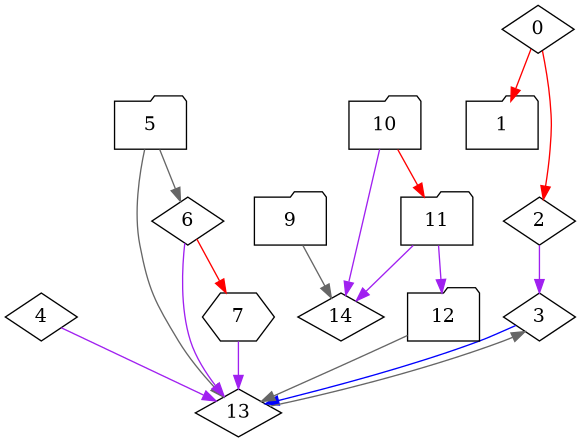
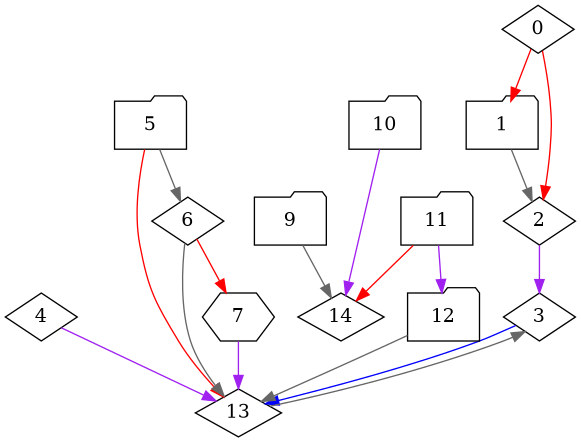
(408, 167) -> none
none -> (519, 169)
(390, 268) -> (390, 268)
(147, 277) -> (147, 277)
(185, 318) -> (185, 318)
